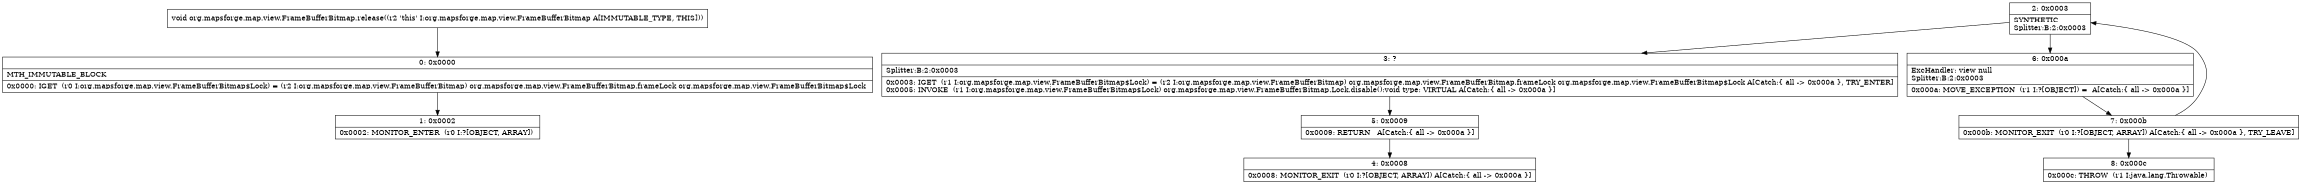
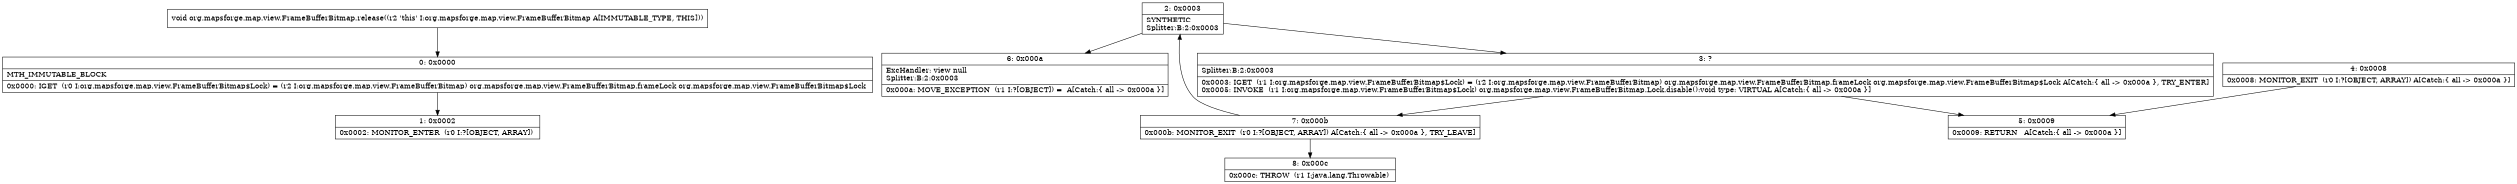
(2095, 105) -> (1473, 106)
(1390, 146) -> (2205, 101)
